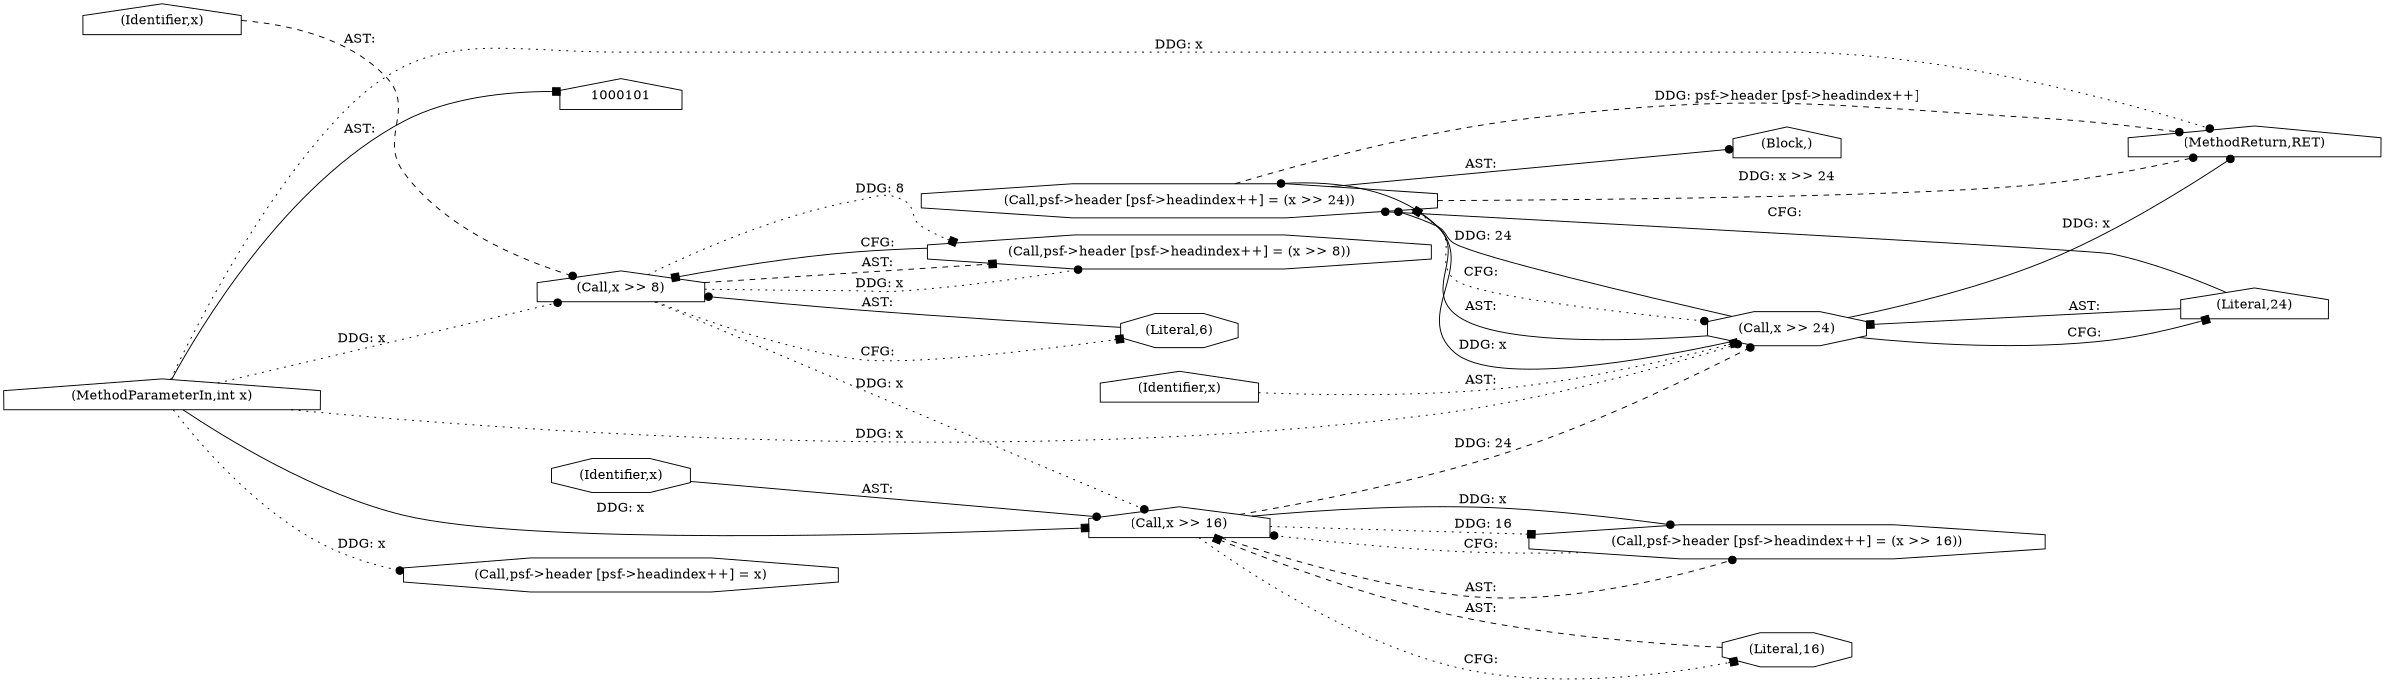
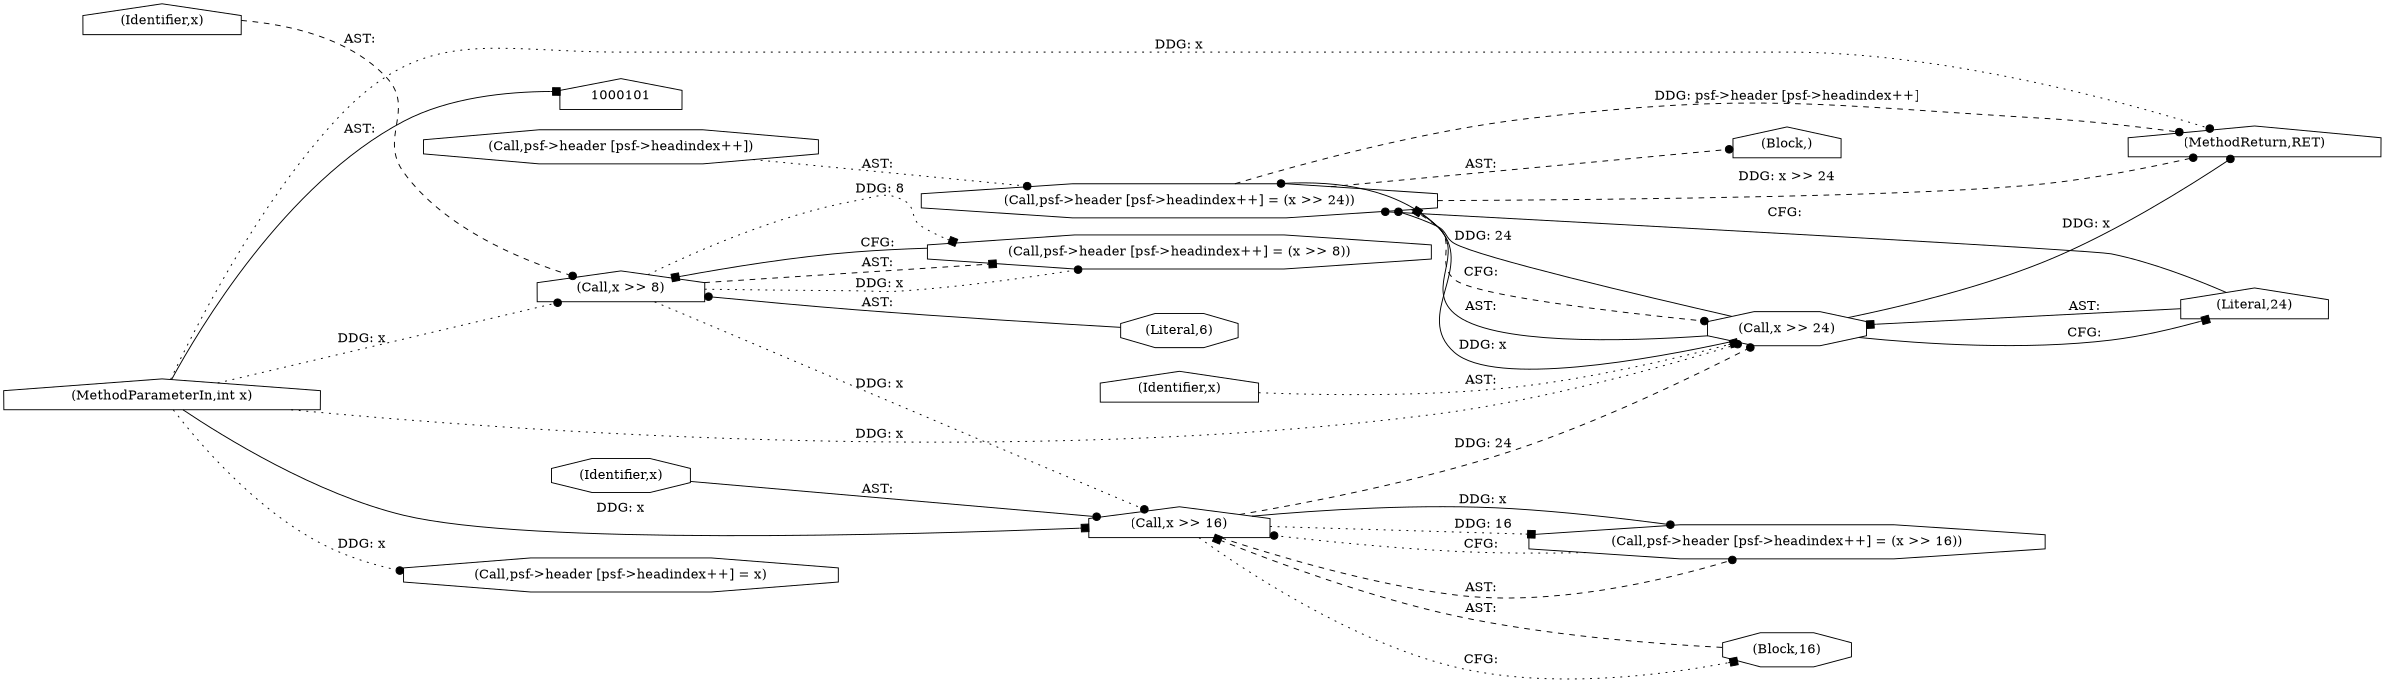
none -> (621, 147)
(1528, 168) -> (1528, 168)
(1532, 300) -> (1532, 300)
(881, 361) -> none
(1787, 650) -> (1787, 650)
